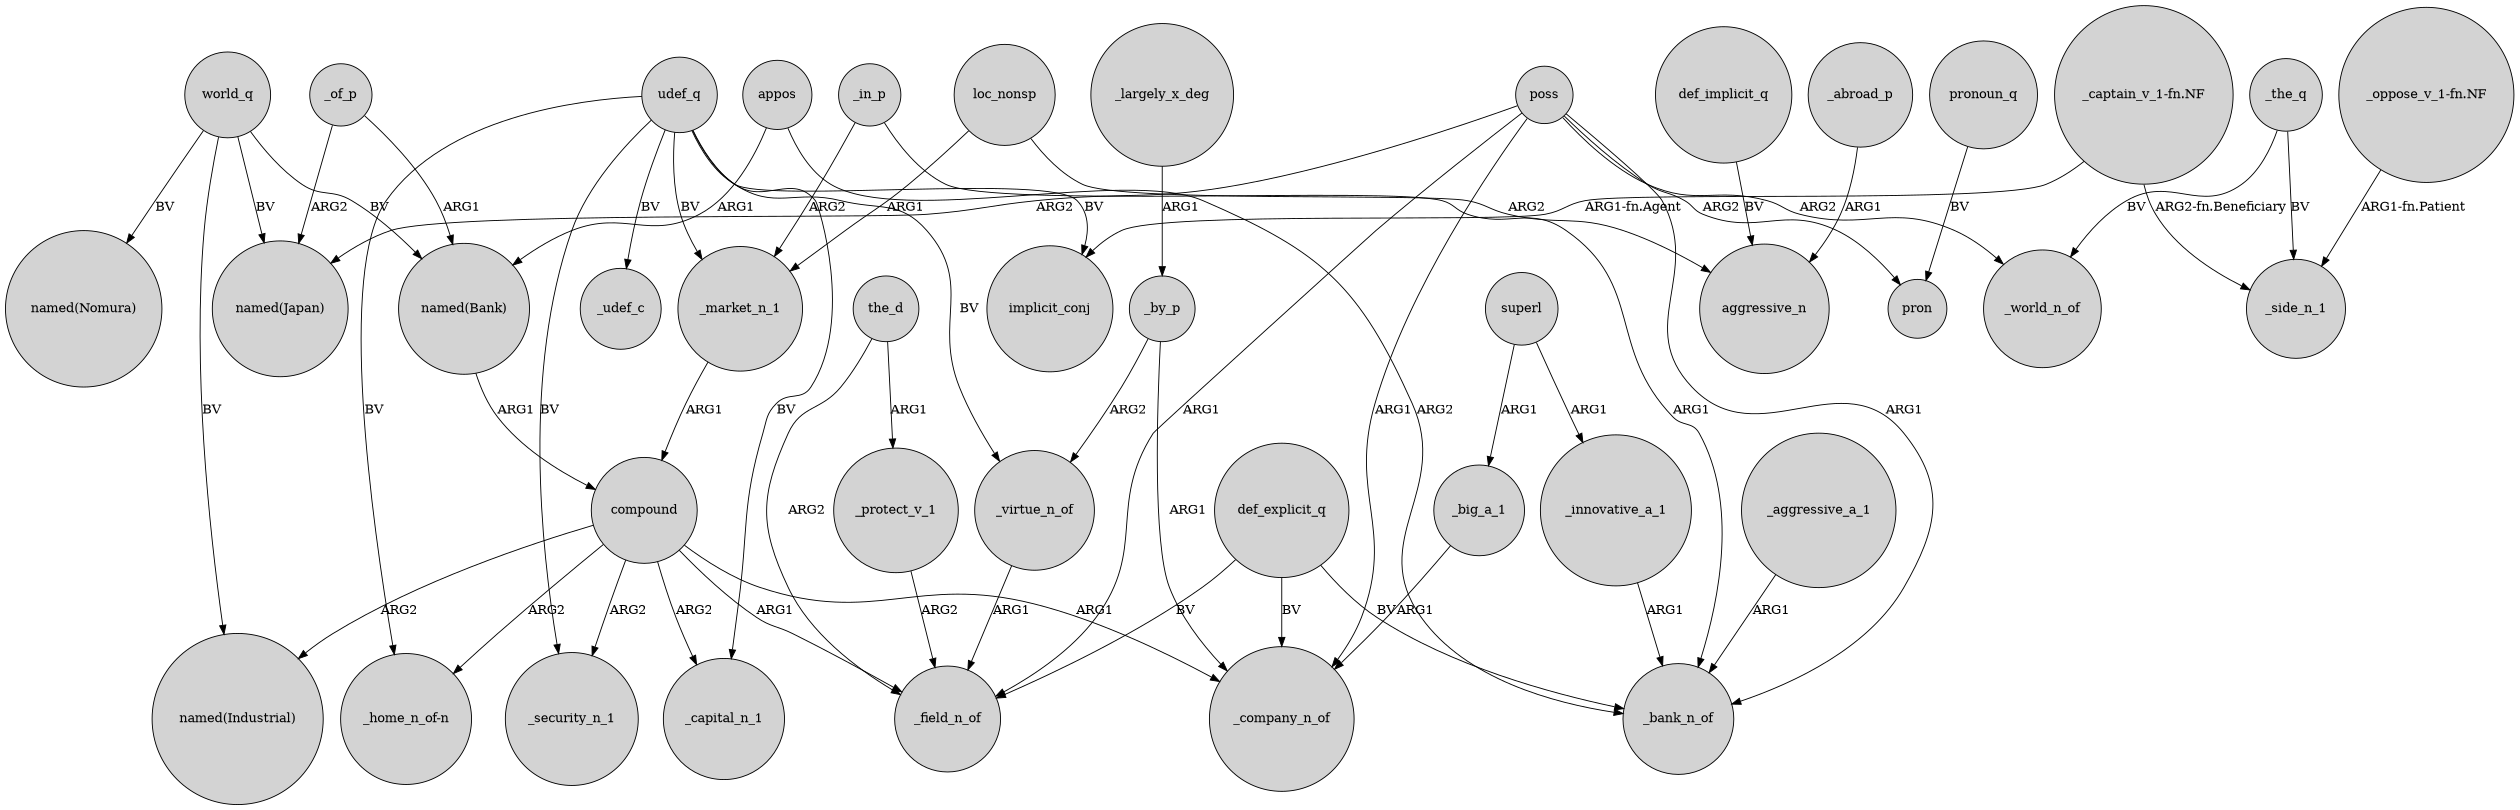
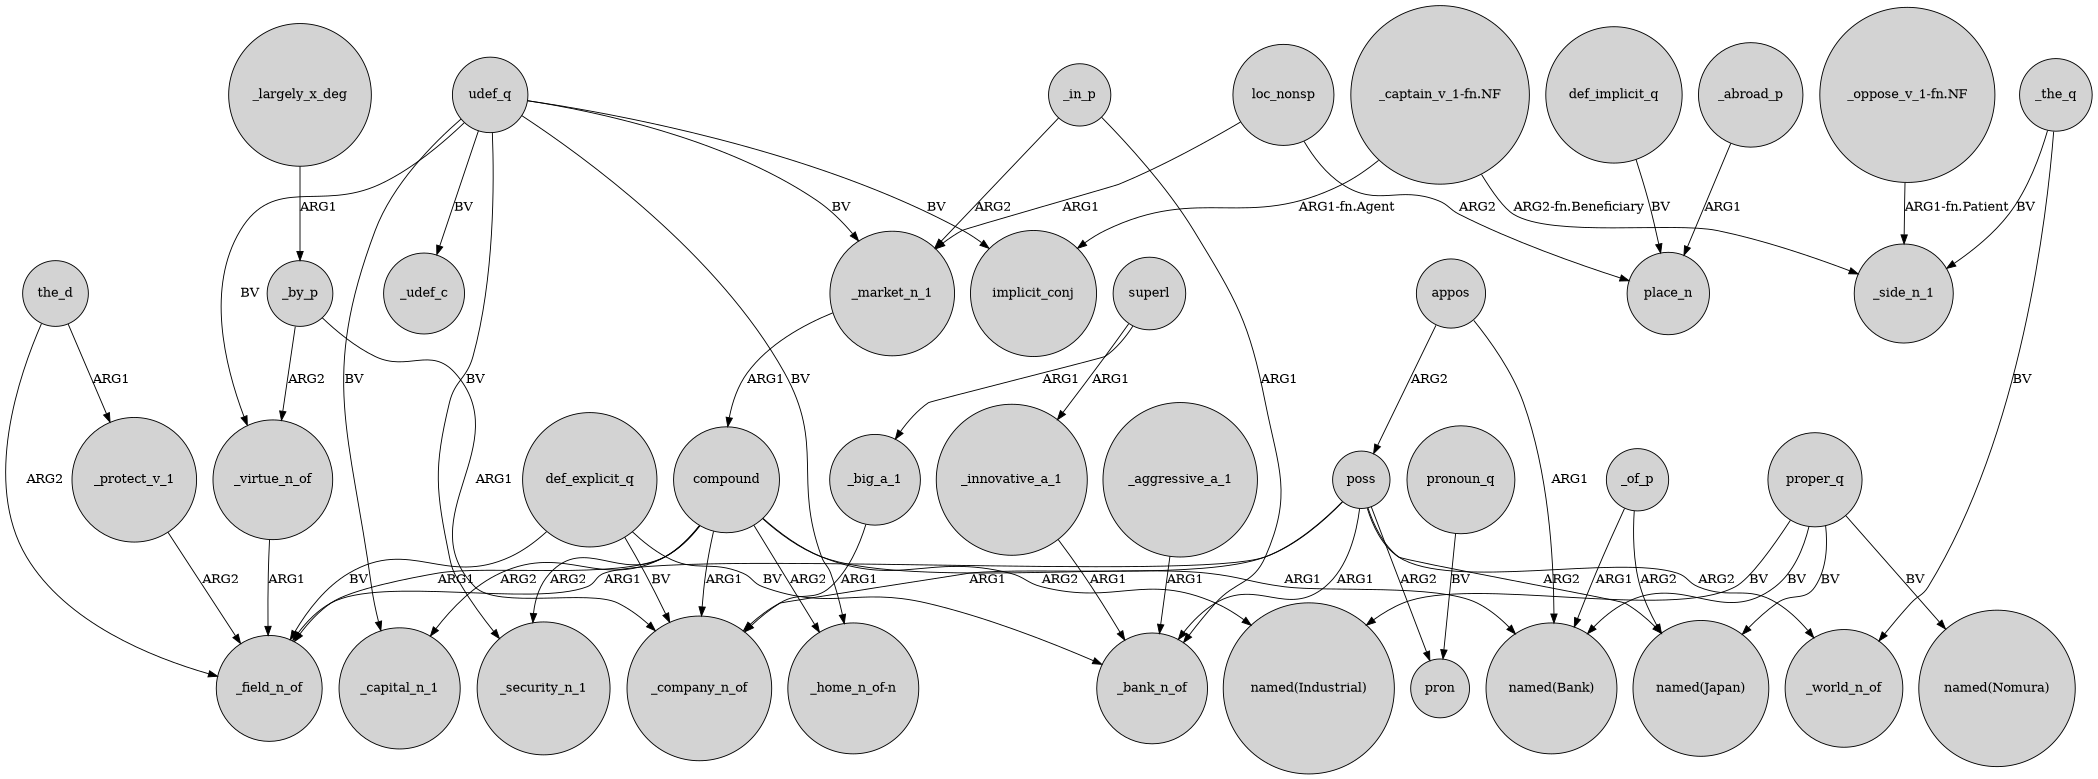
(228, 95) -> (1815, 480)
(1307, 256) -> (1407, 385)
(1764, 309) -> (1668, 294)
(519, 440) -> (1212, 574)
